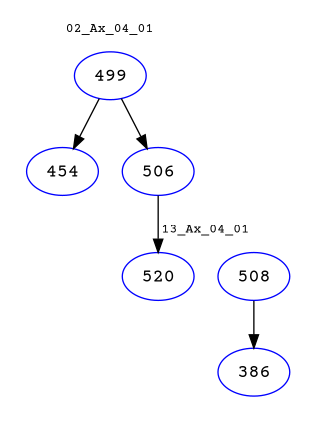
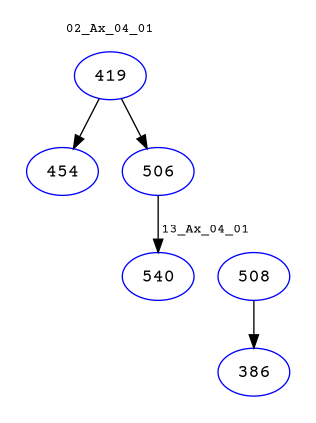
(110, 76) -> (110, 76)
(158, 276) -> (158, 276)
